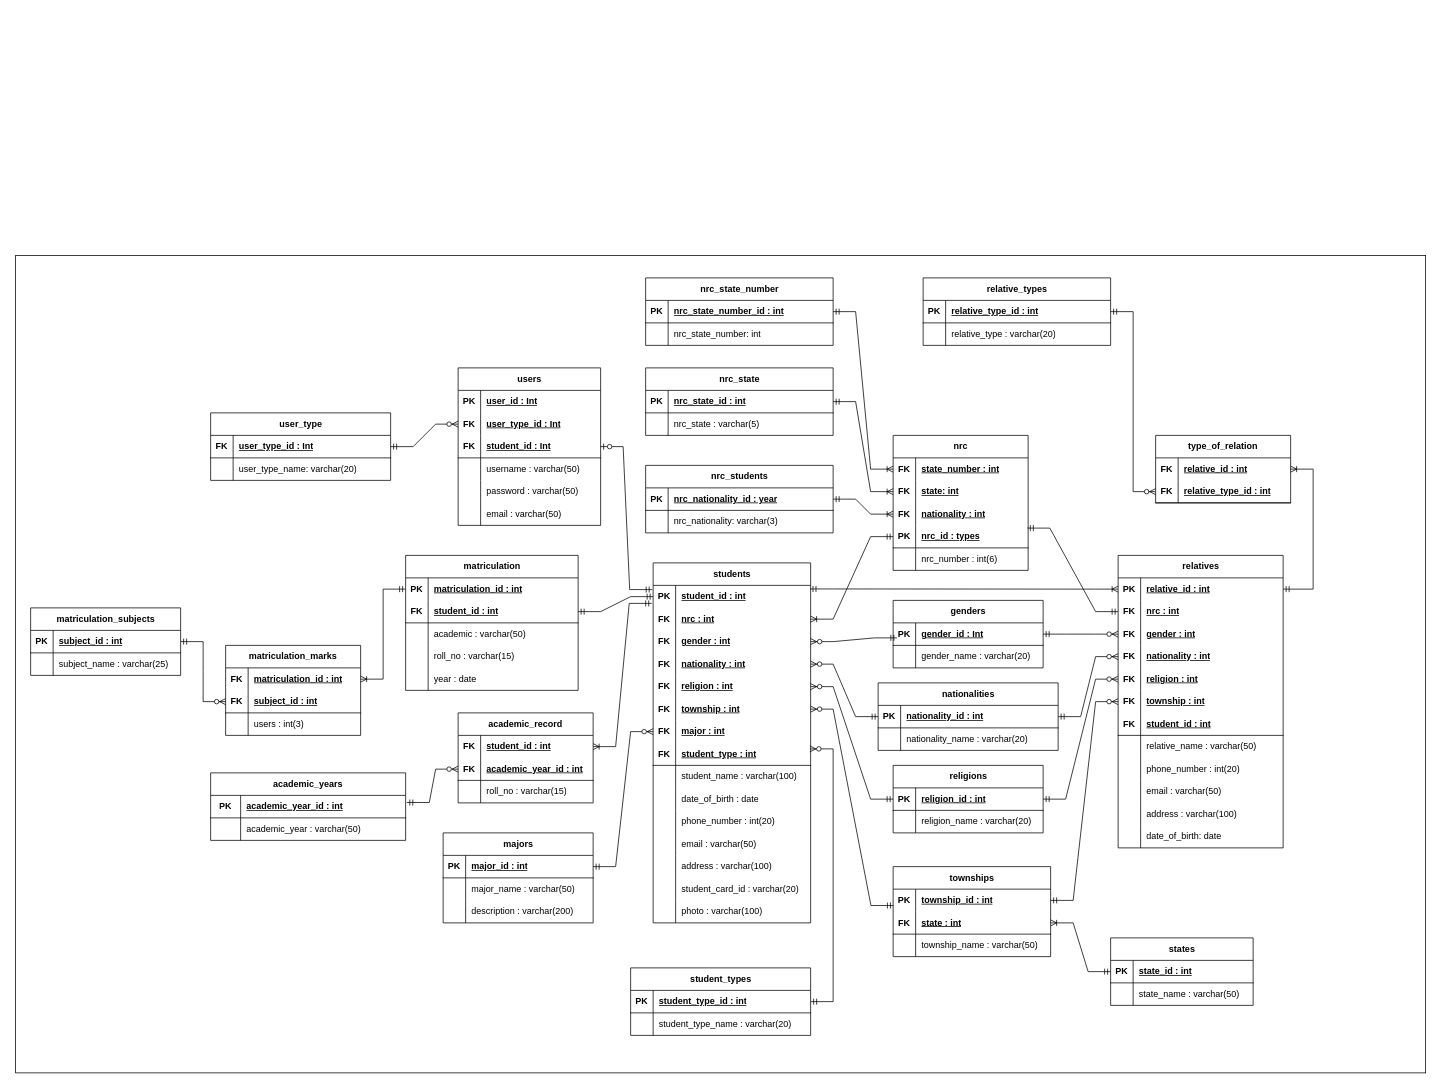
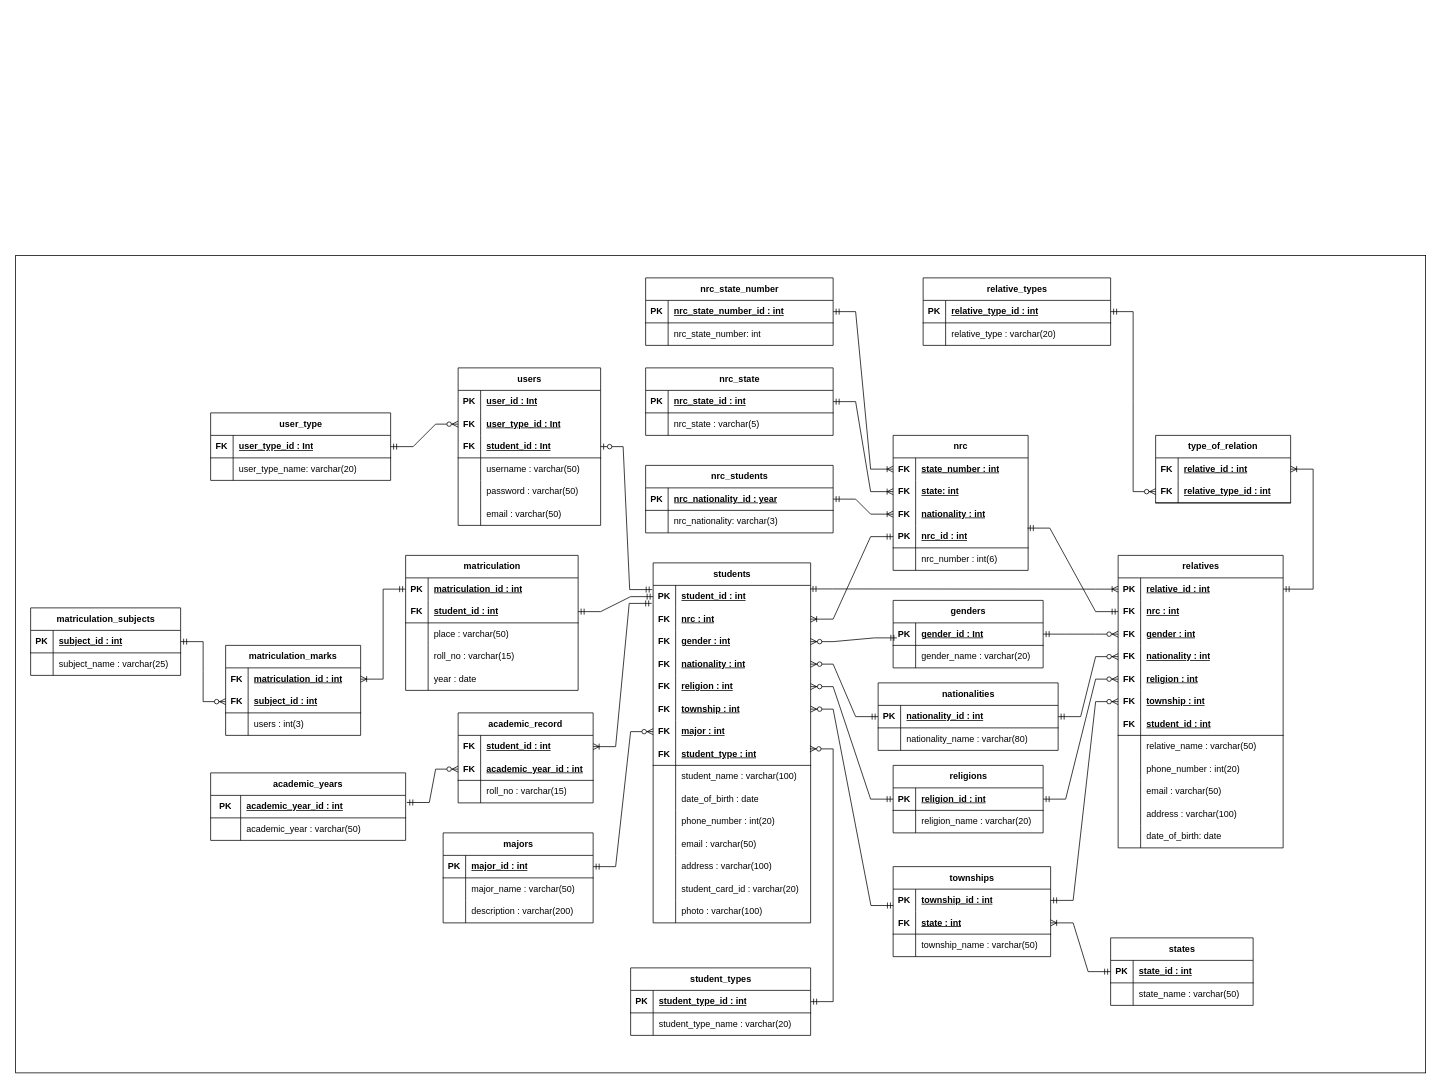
(952, 537) -> (946, 537)
(485, 634) -> (477, 634)
(975, 739) -> (975, 739)
